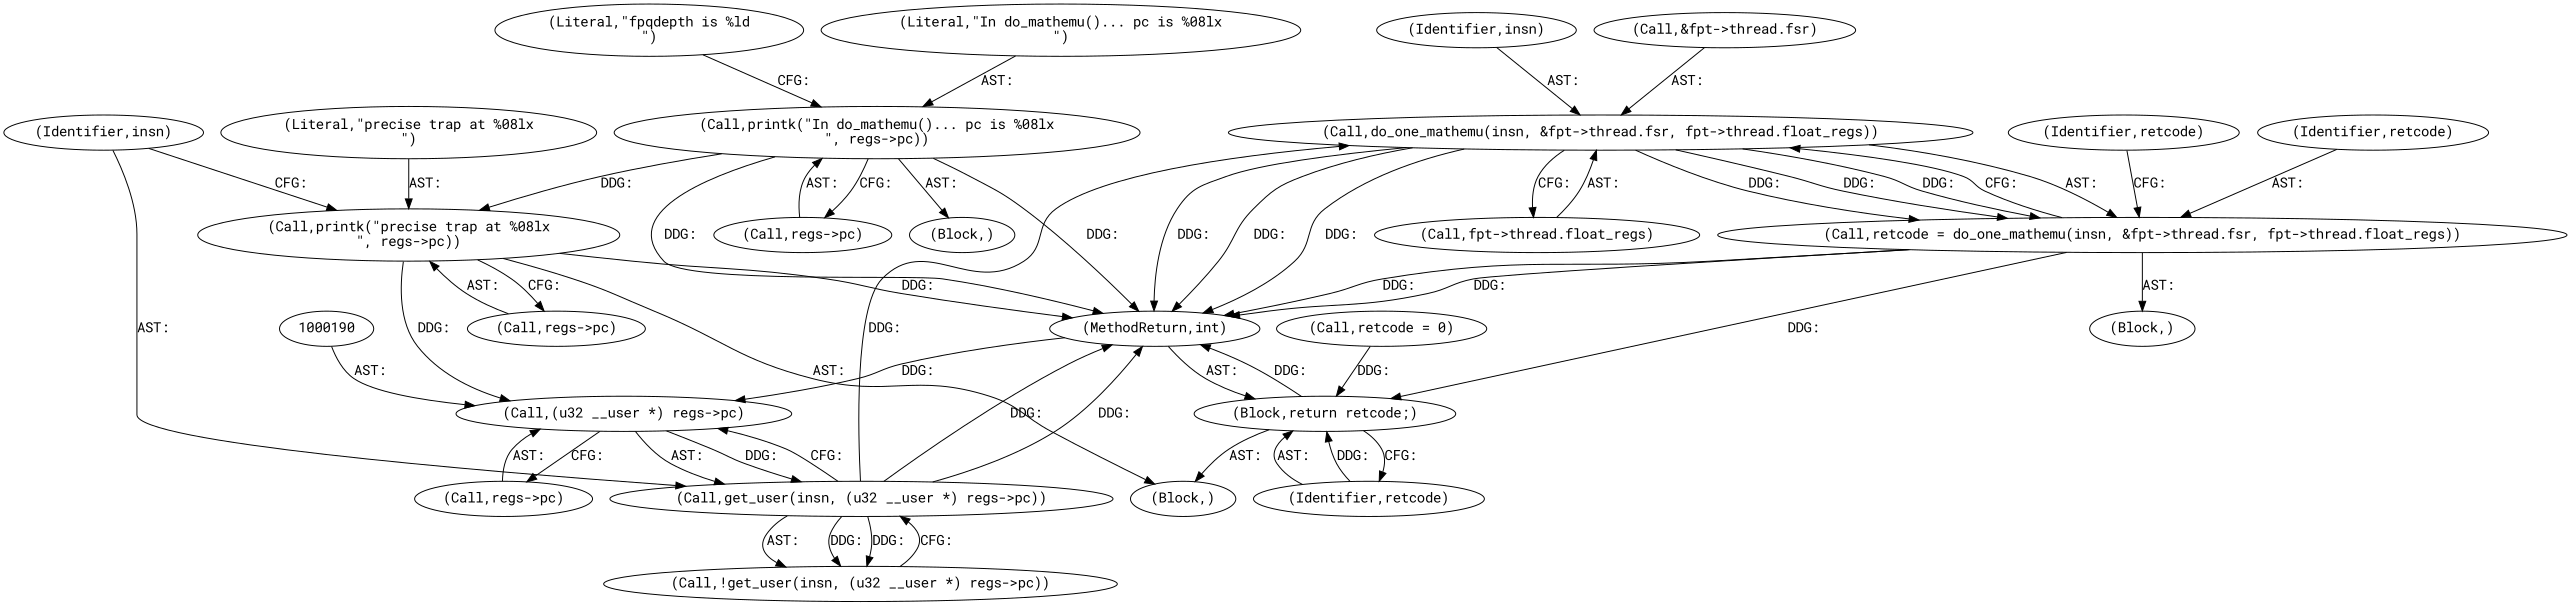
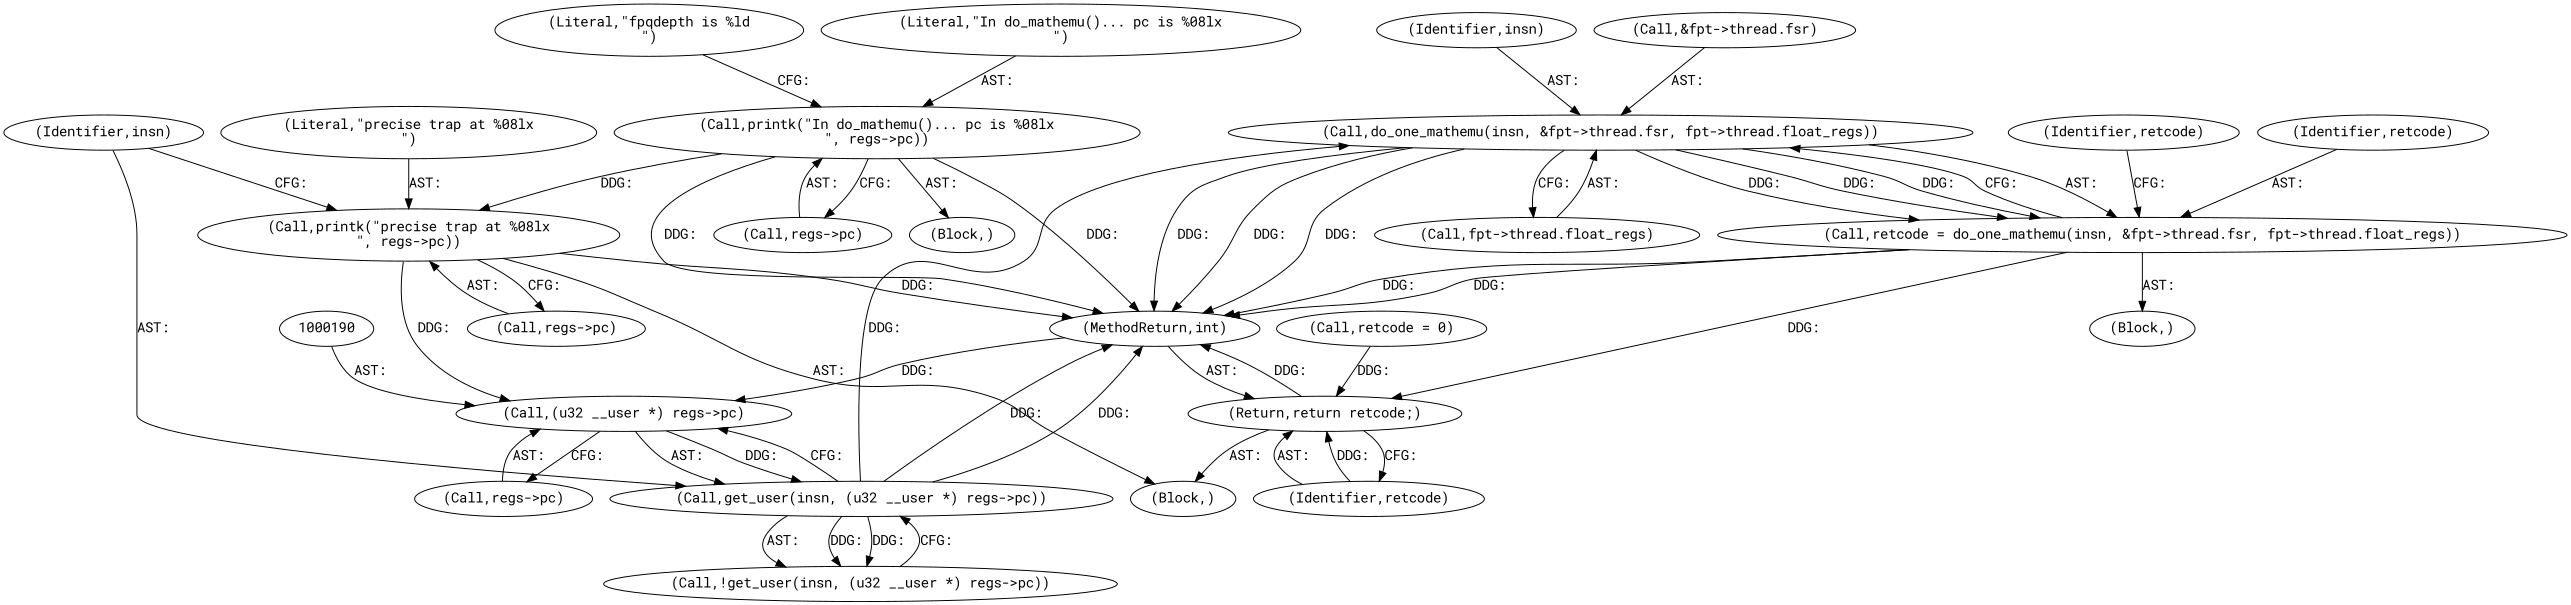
(1325, 414) -> (1325, 414)
